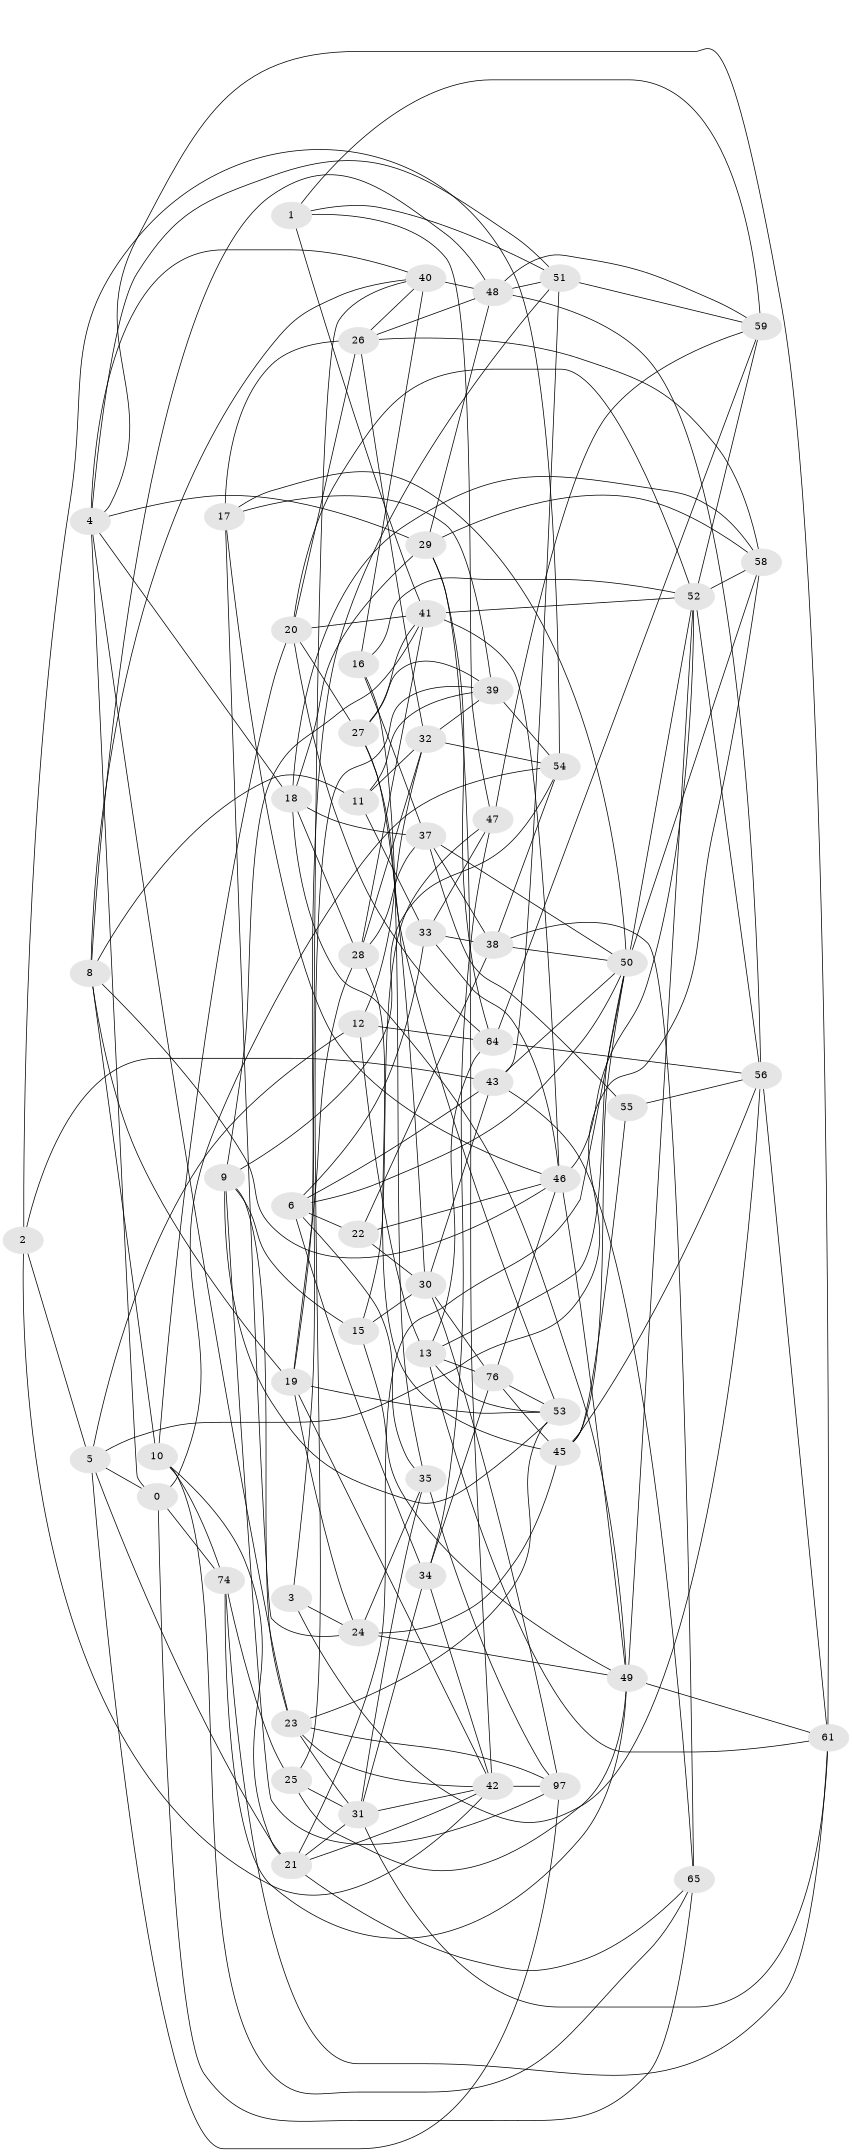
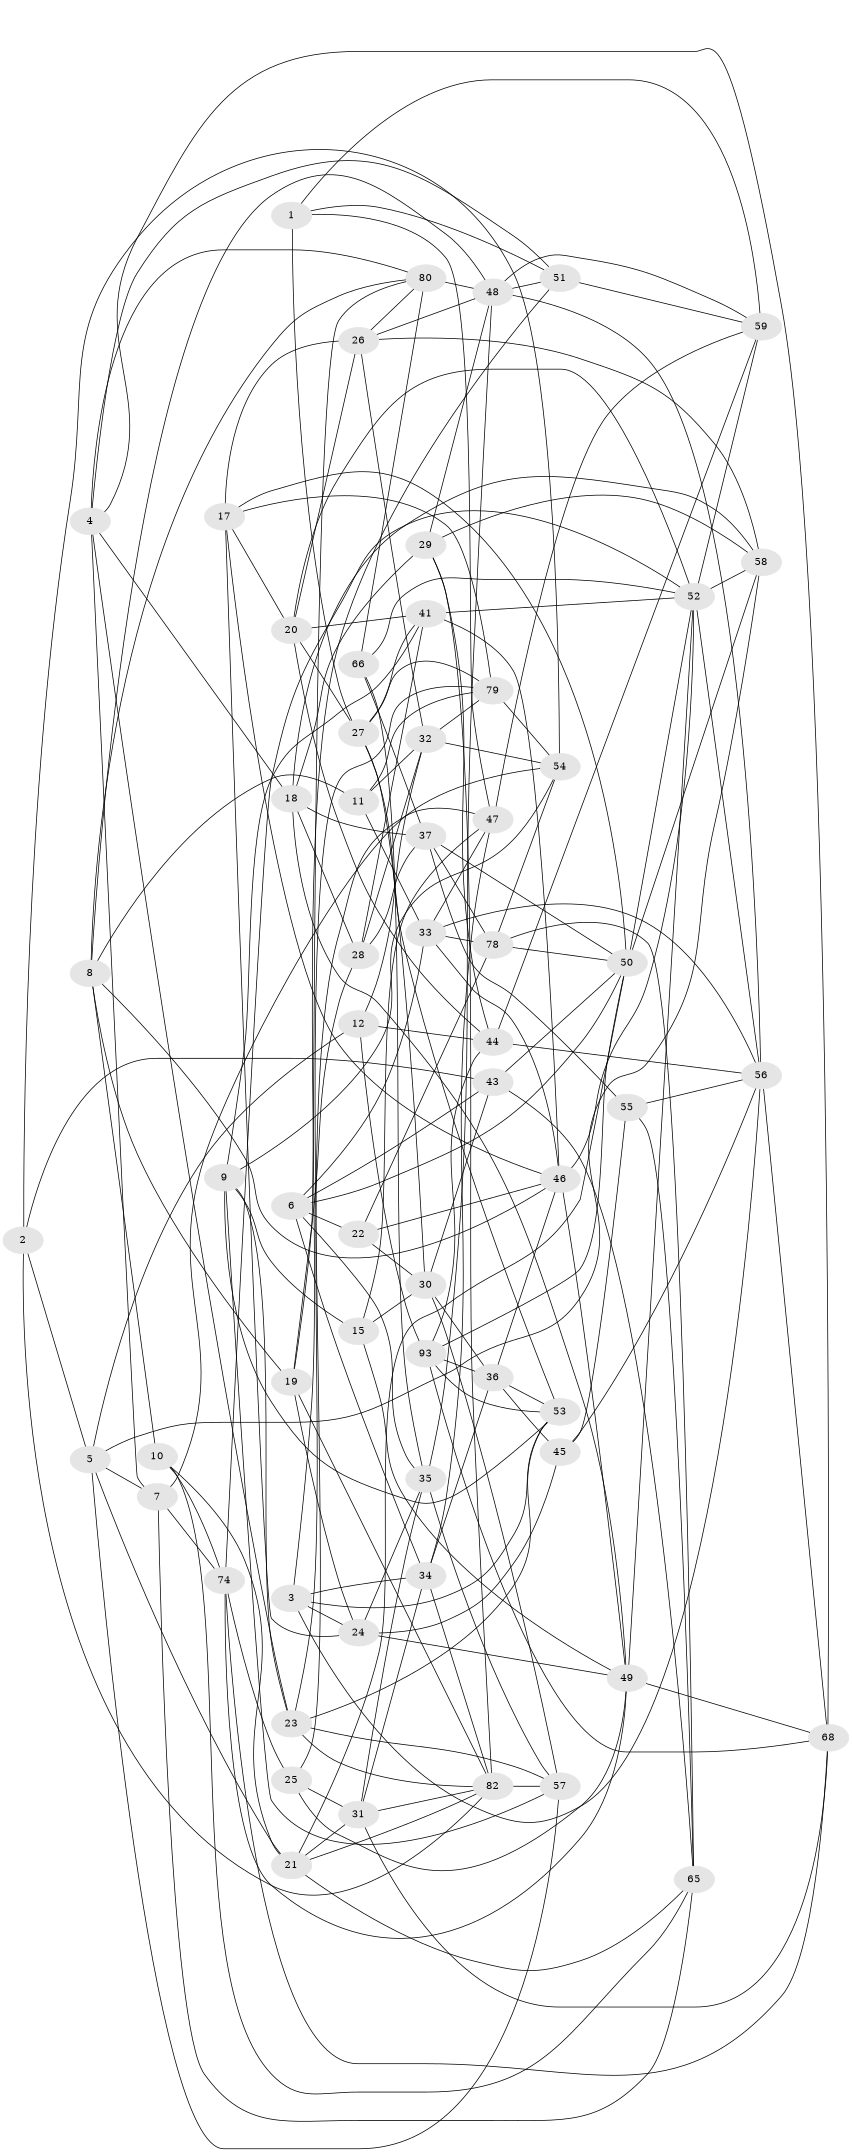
(426, 278) -> (426, 278)
(355, 416) -> (304, 465)
(268, 498) -> none
(359, 665) -> (359, 665)
(541, 683) -> none
(493, 691) -> (493, 691)
none -> (469, 770)
none -> (263, 880)
none -> (615, 911)
(493, 945) -> (493, 945)
(205, 1040) -> (258, 574)
(493, 1042) -> (493, 1042)
(603, 1199) -> none
(384, 1264) -> none
(426, 1354) -> (426, 1354)
(493, 1378) -> (493, 1378)
(425, 1407) -> (473, 1583)
none -> (680, 1490)
(157, 1497) -> (157, 1497)
none -> (358, 1585)
(829, 1738) -> (829, 1738)
(324, 1770) -> (321, 1068)
(493, 1786) -> (493, 1786)
(560, 1786) -> (560, 1786)
